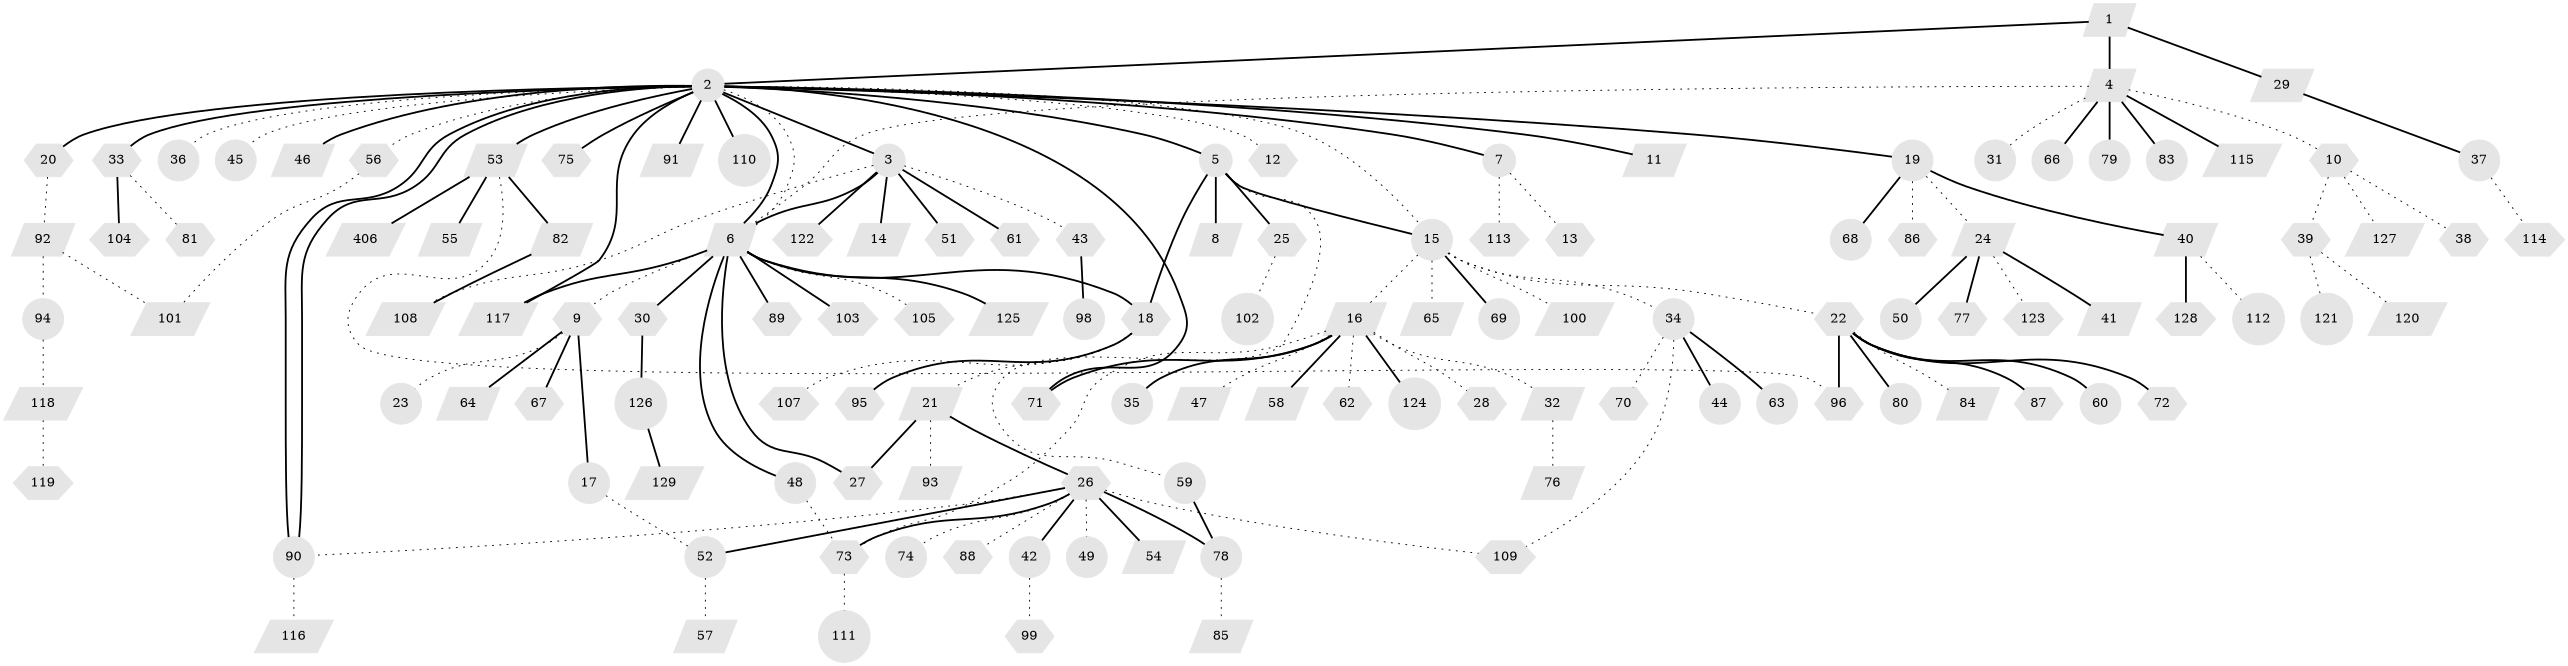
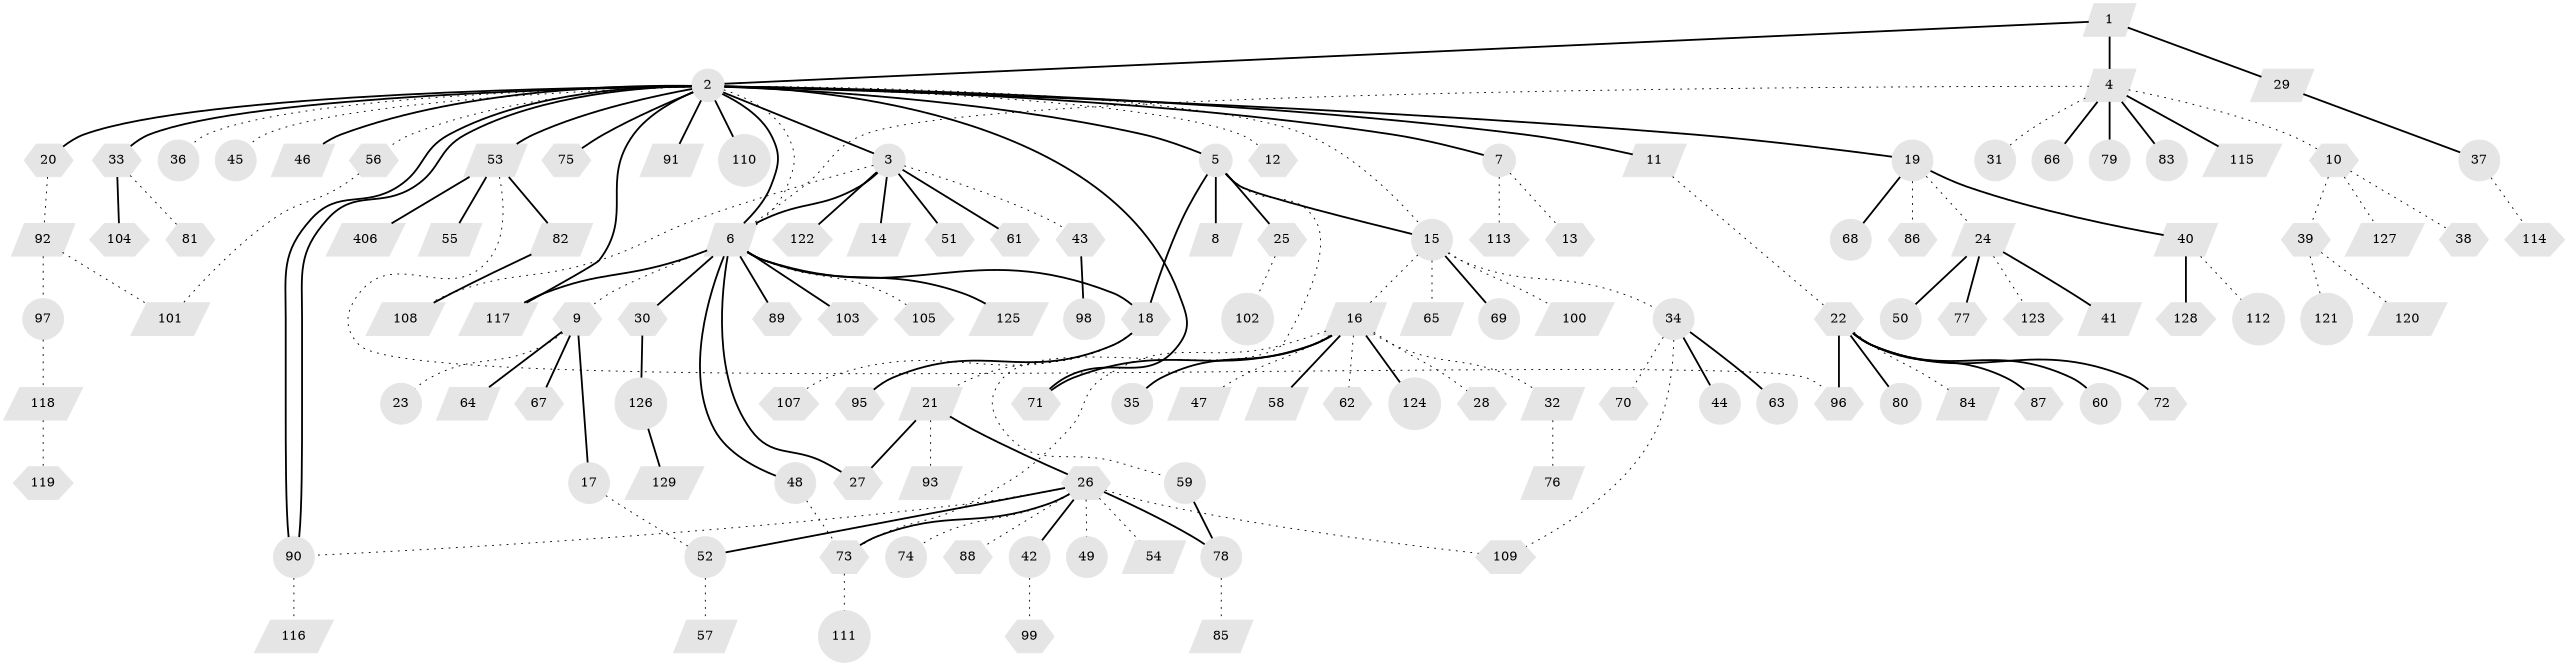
(1632, 286) -> (1748, 241)
(43, 319) -> (43, 319)
(1119, 519) -> (1119, 519)
